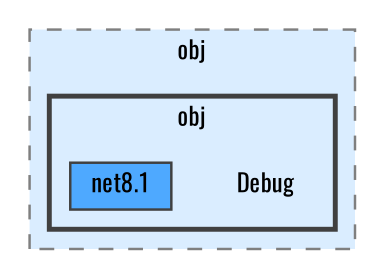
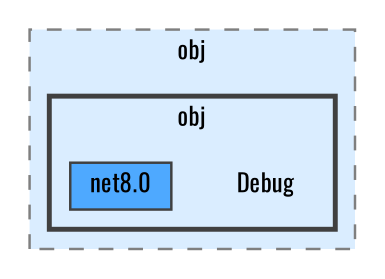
(121, 186) -> (121, 186)
